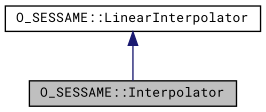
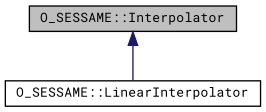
(133, 63) -> (133, 63)
